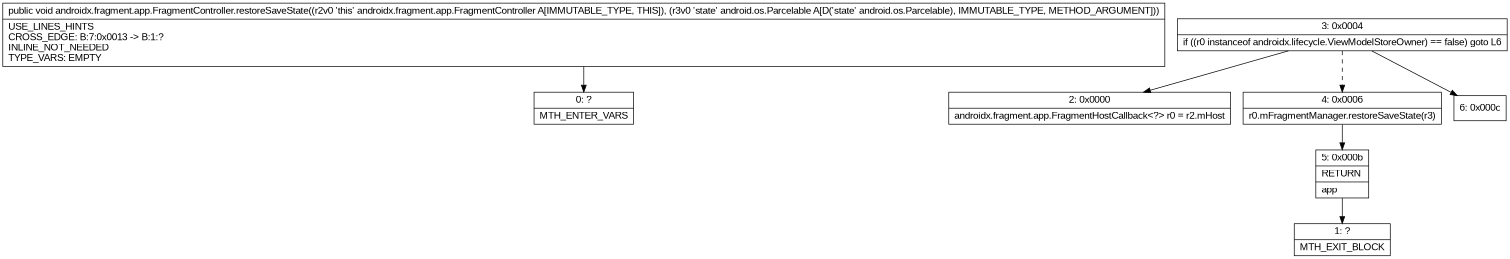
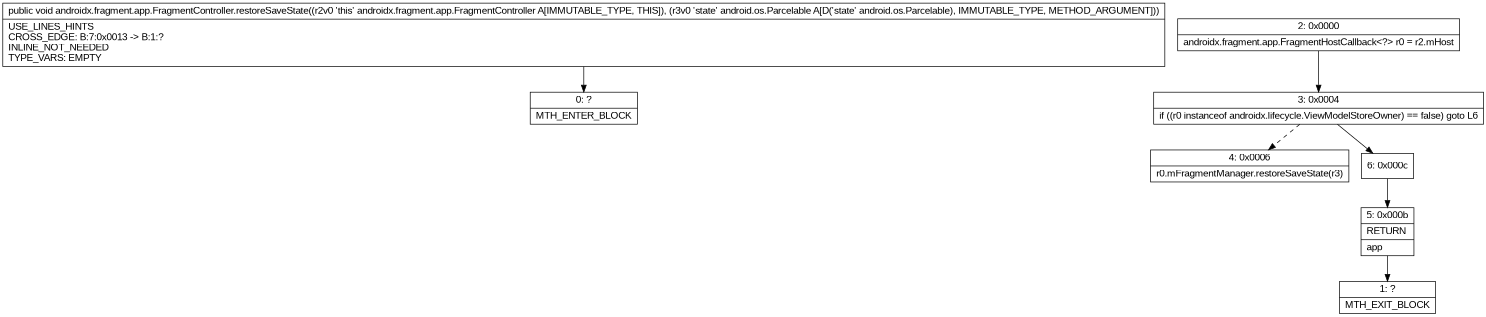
(1219, 71) -> (1319, 68)
(584, 116) -> (584, 116)
(1342, 134) -> (1387, 190)
